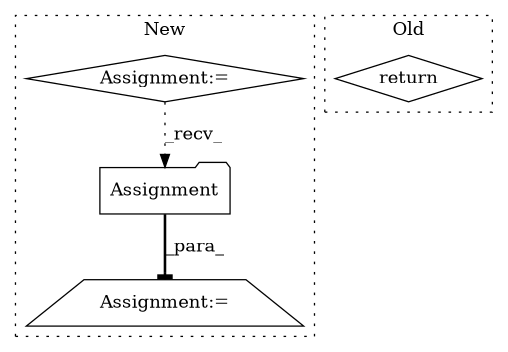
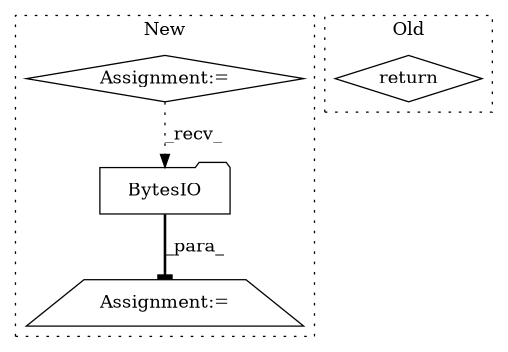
(165, 191) -> (165, 191)
